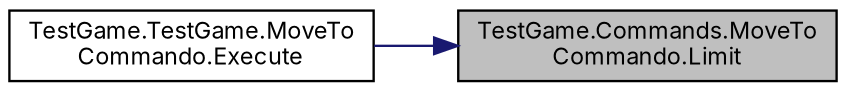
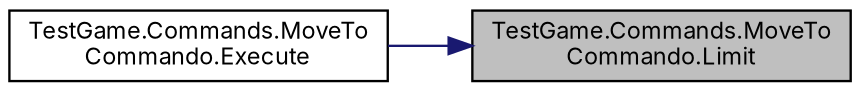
(192, 46) -> (199, 46)
